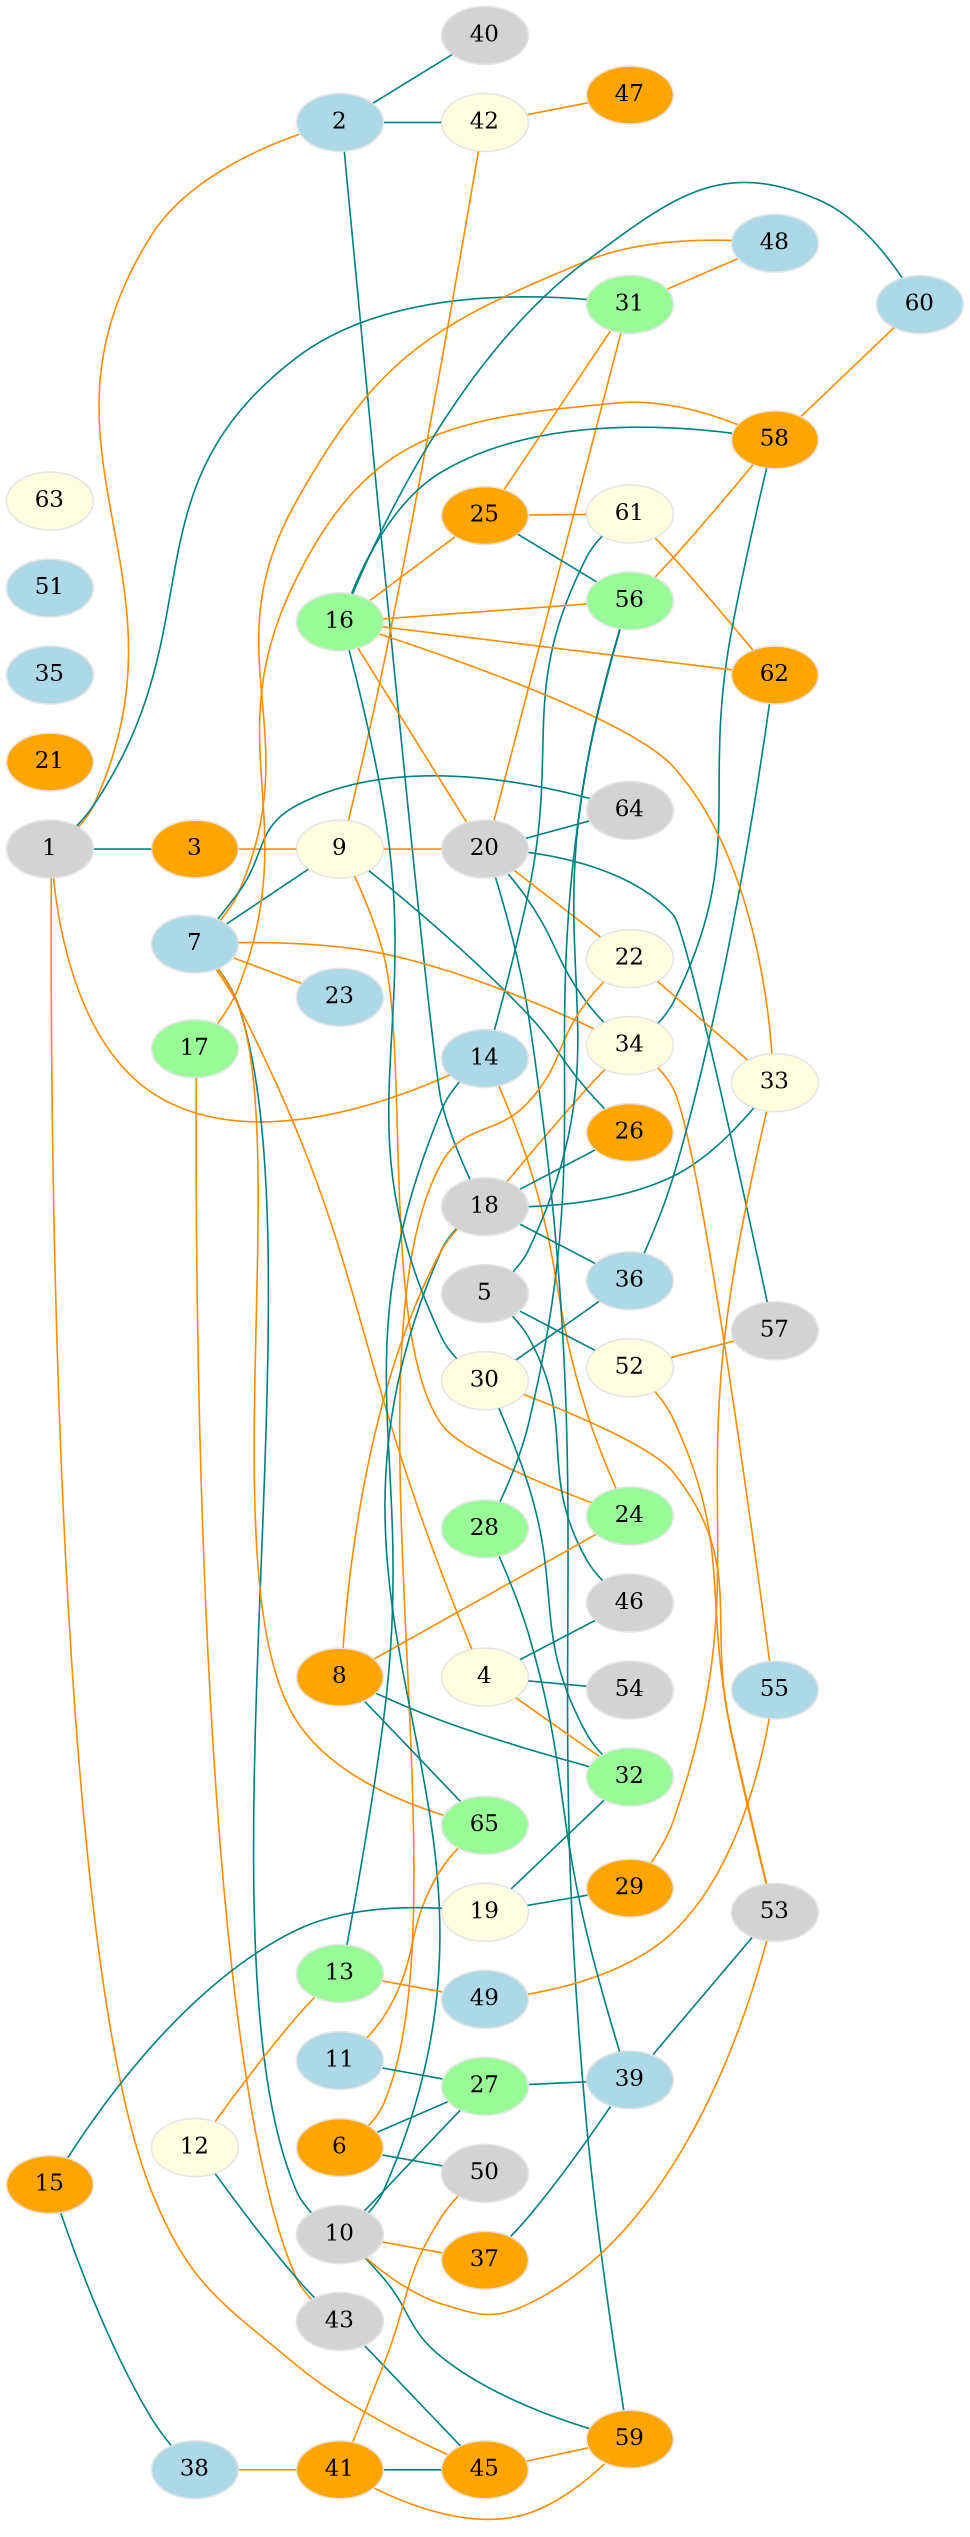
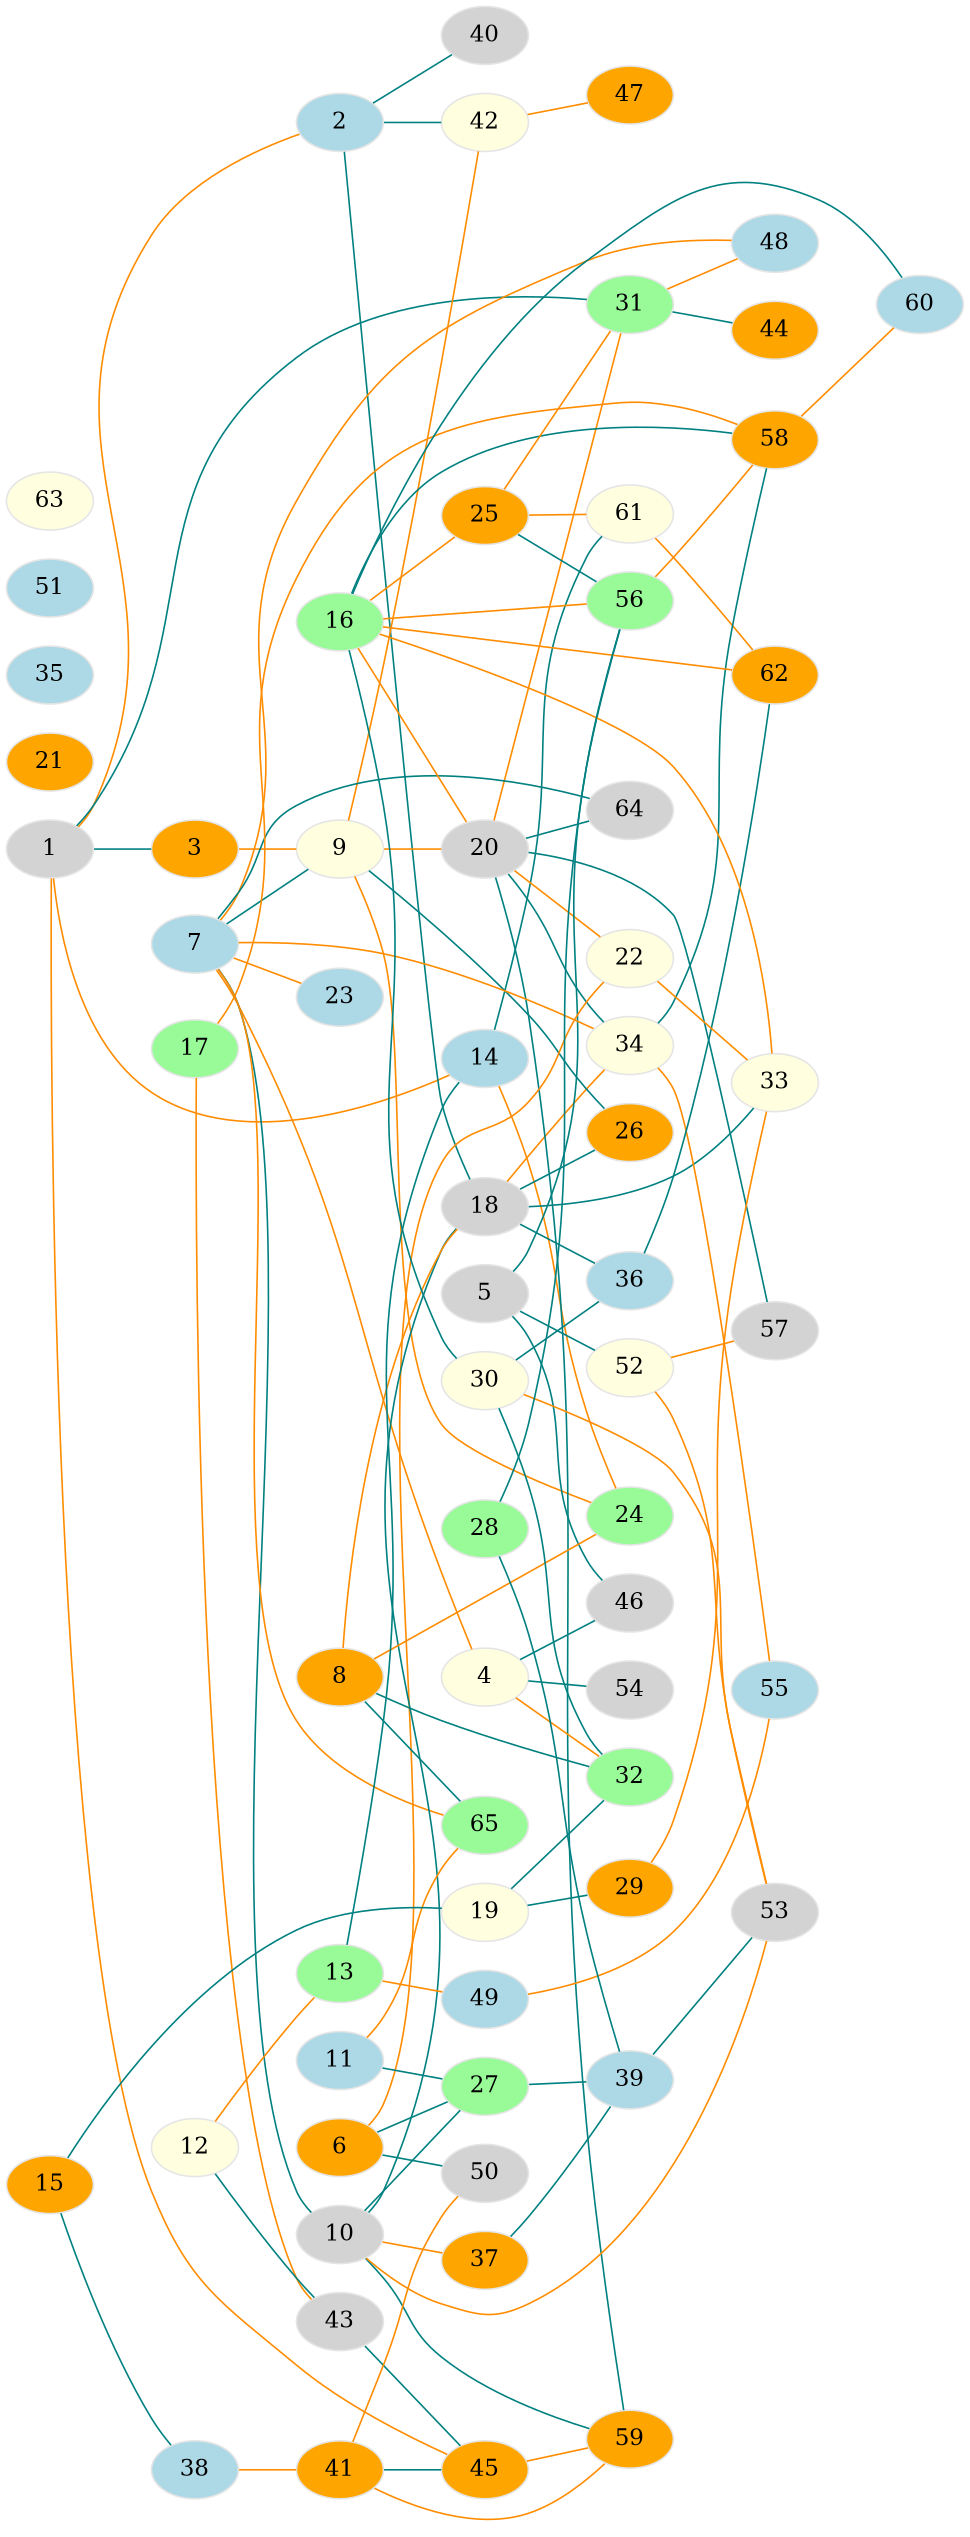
none -> (775, 330)
